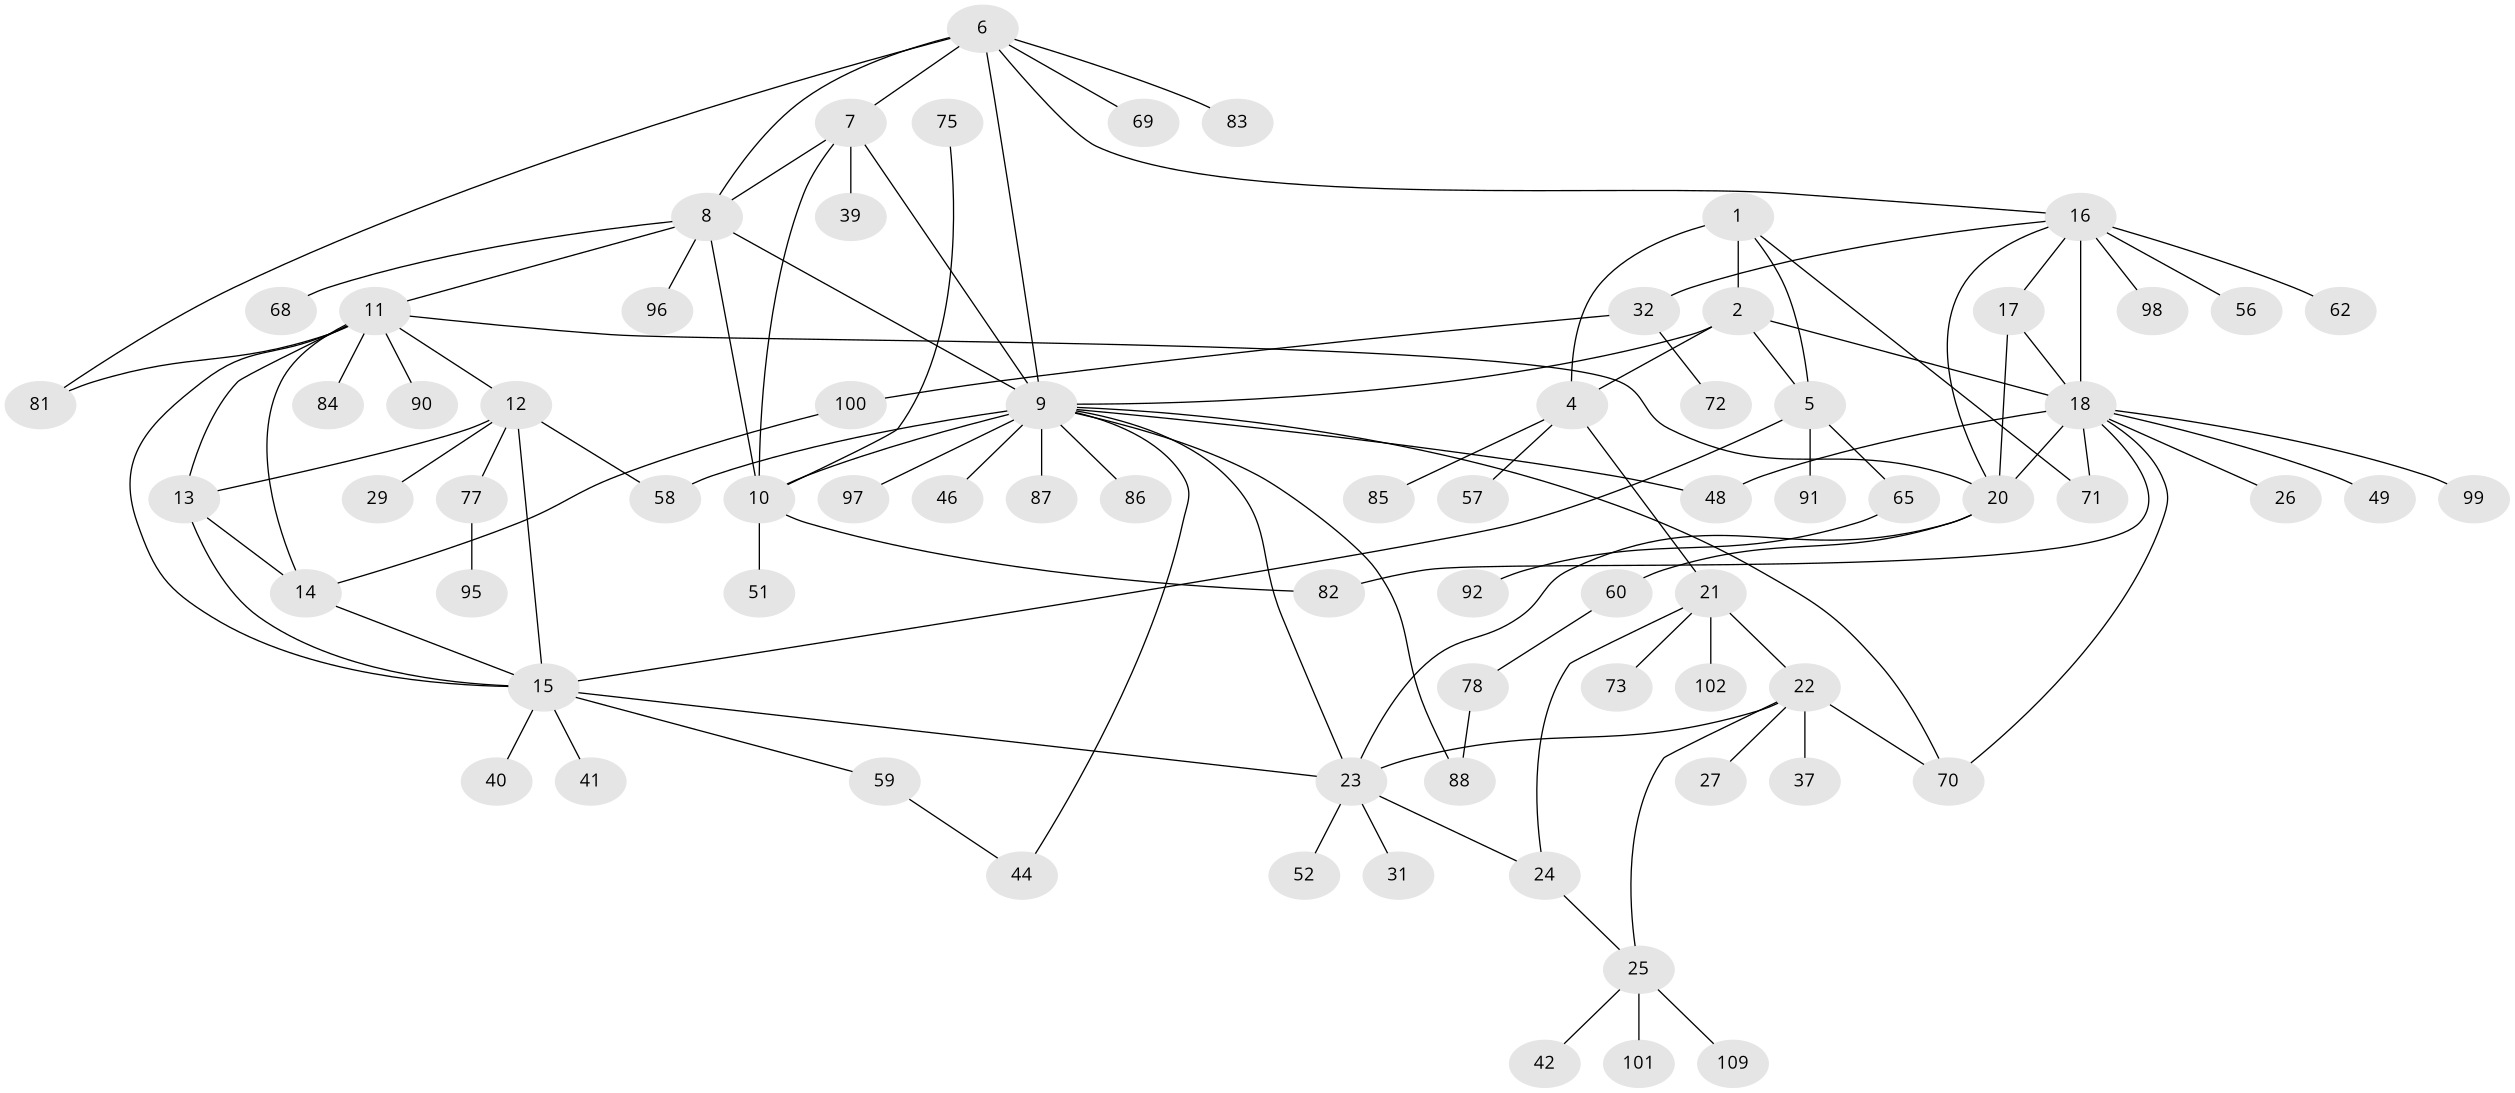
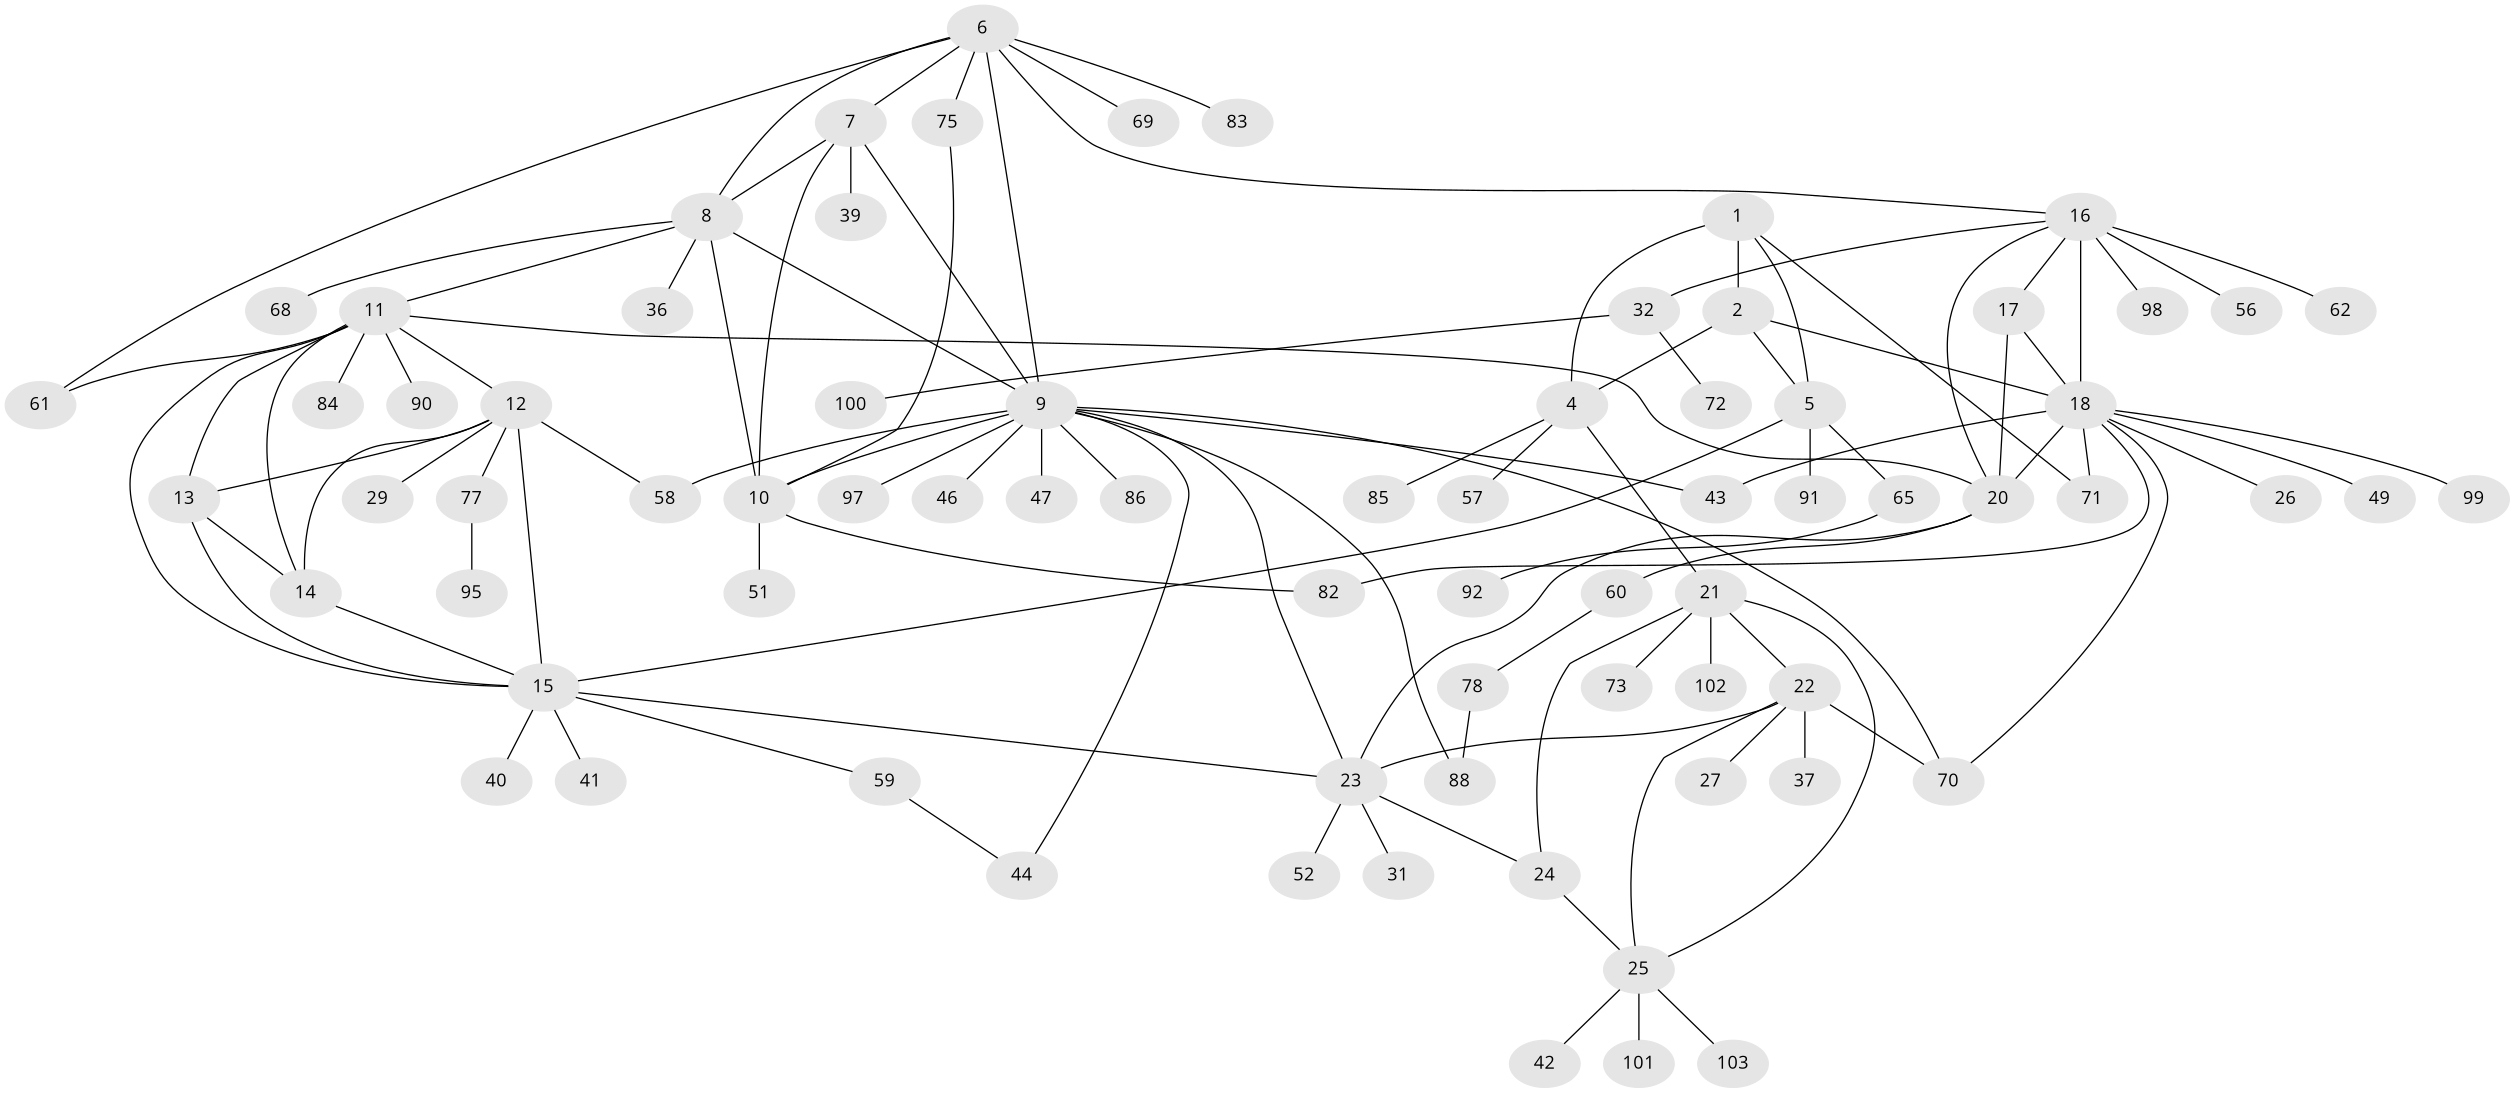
none -> (965, 76)
(657, 311) -> (657, 311)
(1397, 387) -> none
(41, 405) -> (41, 405)
(577, 495) -> (332, 474)
(1042, 499) -> (1042, 499)
(1716, 499) -> (1716, 499)
none -> (1859, 789)
(1733, 1064) -> (1733, 1064)
